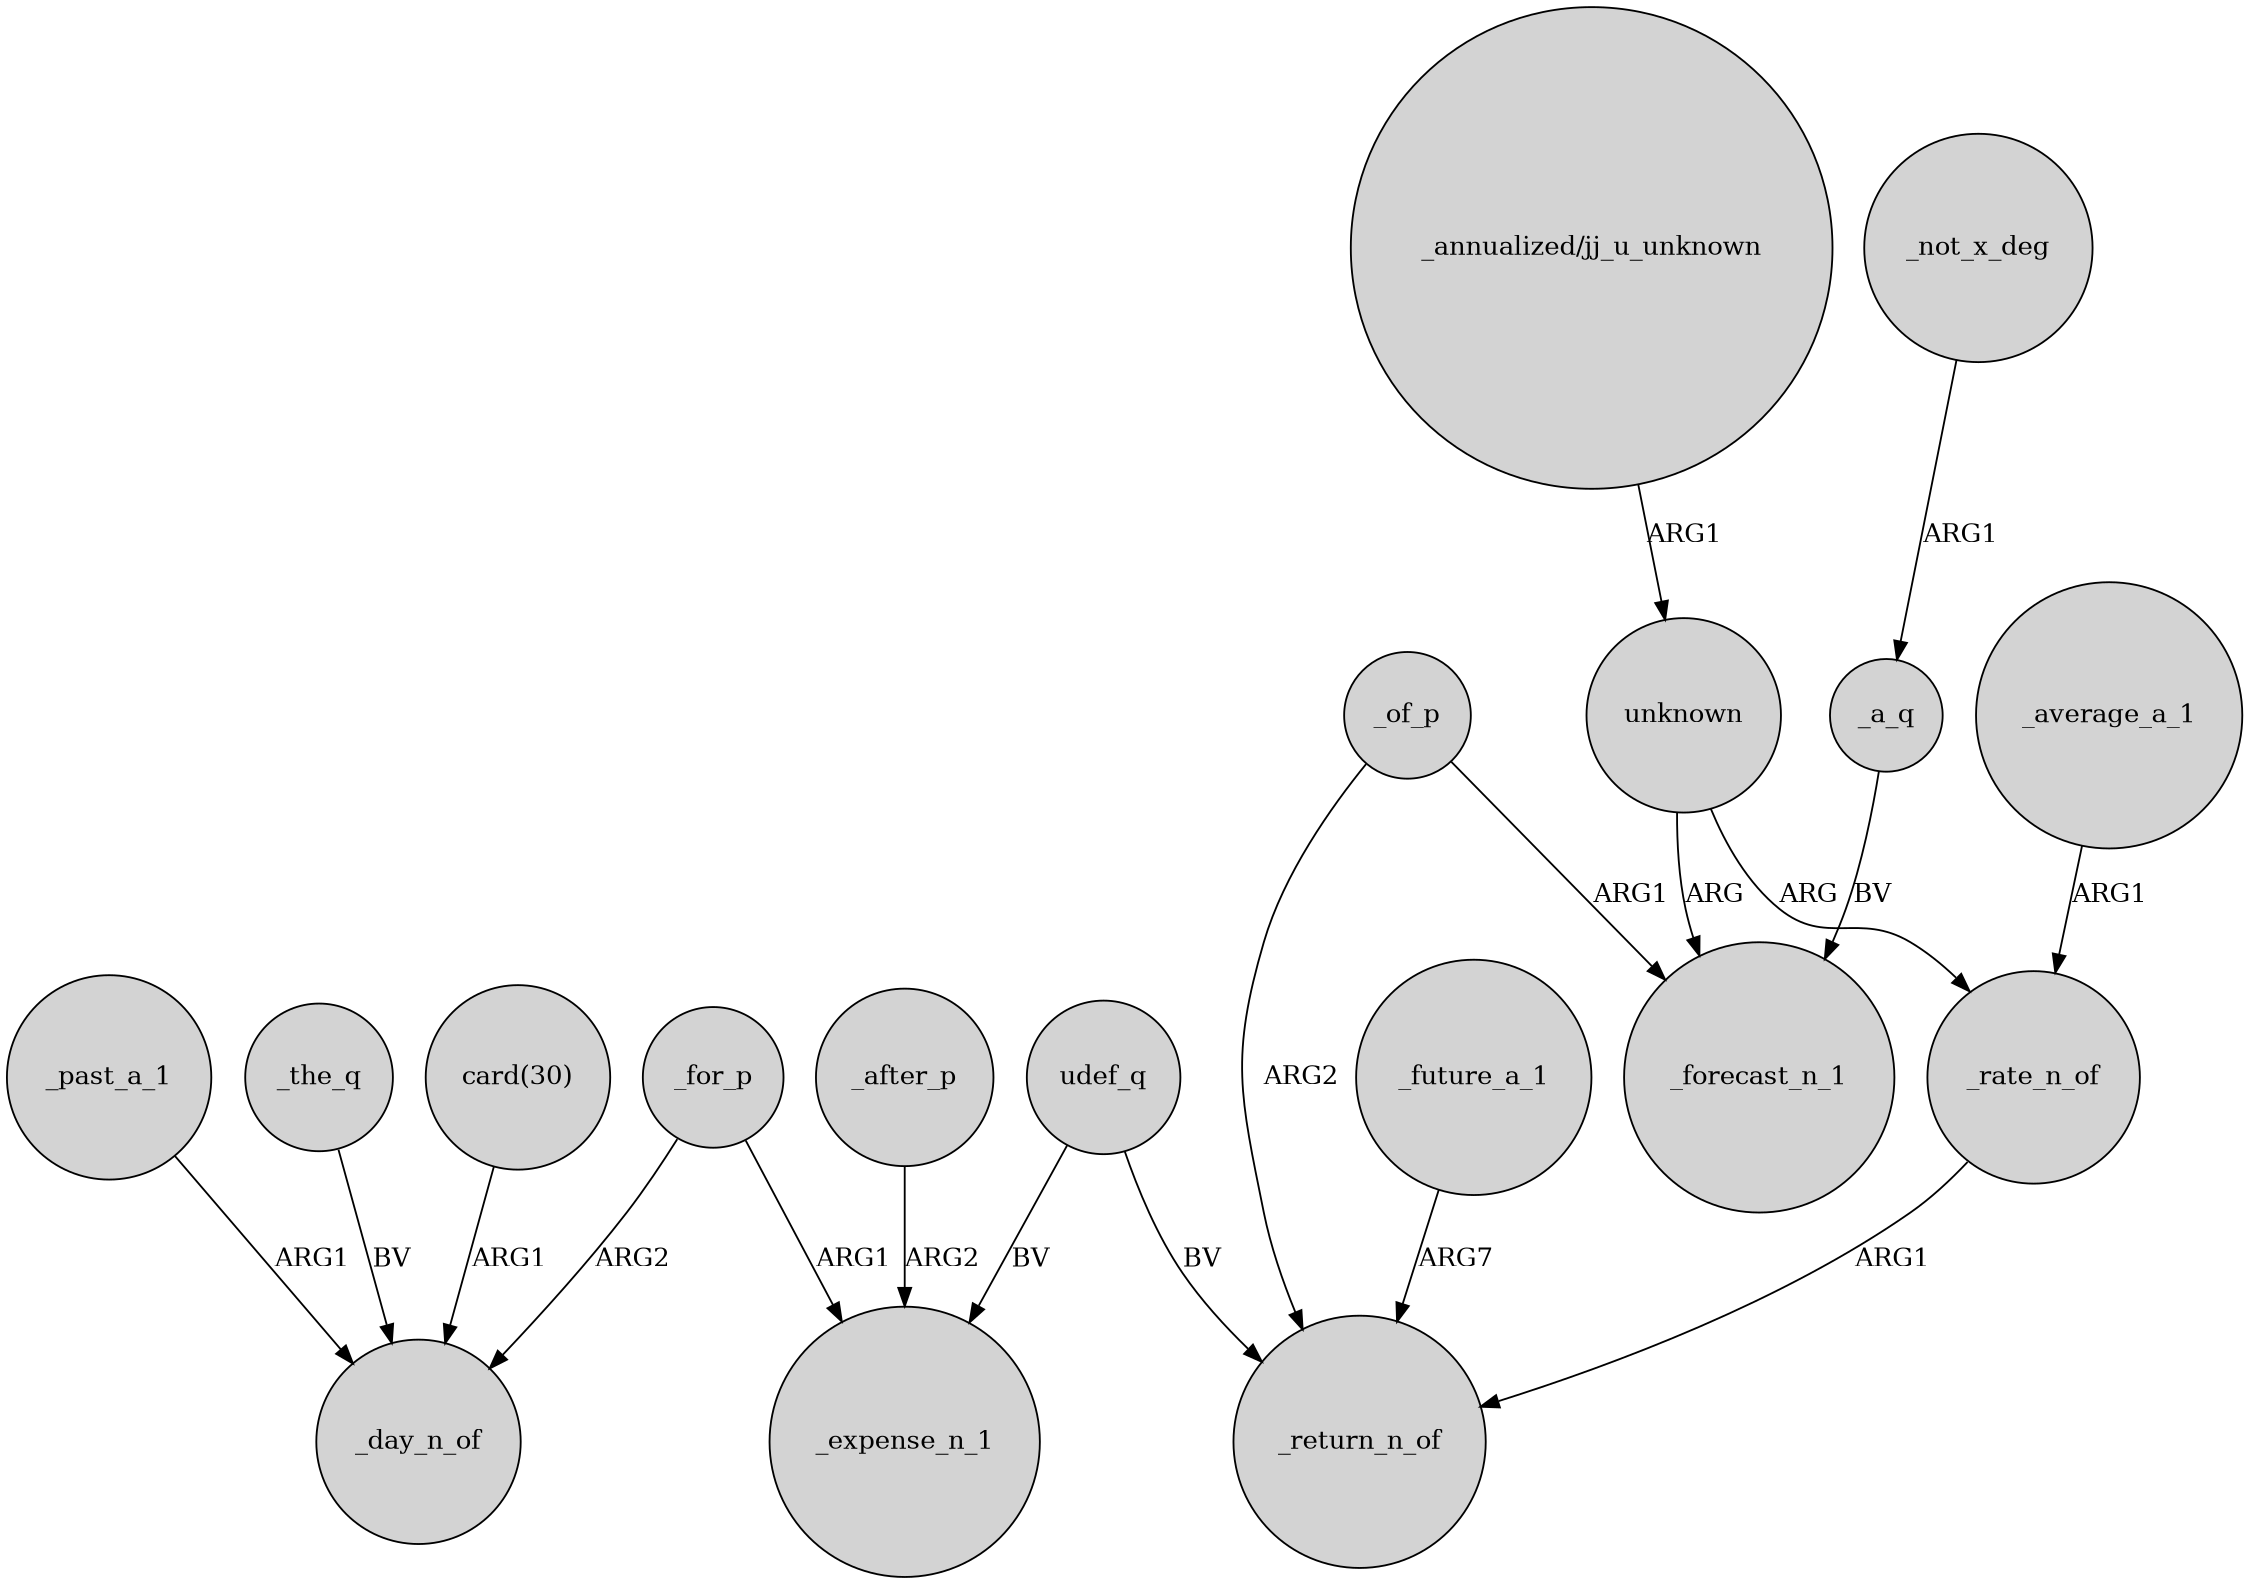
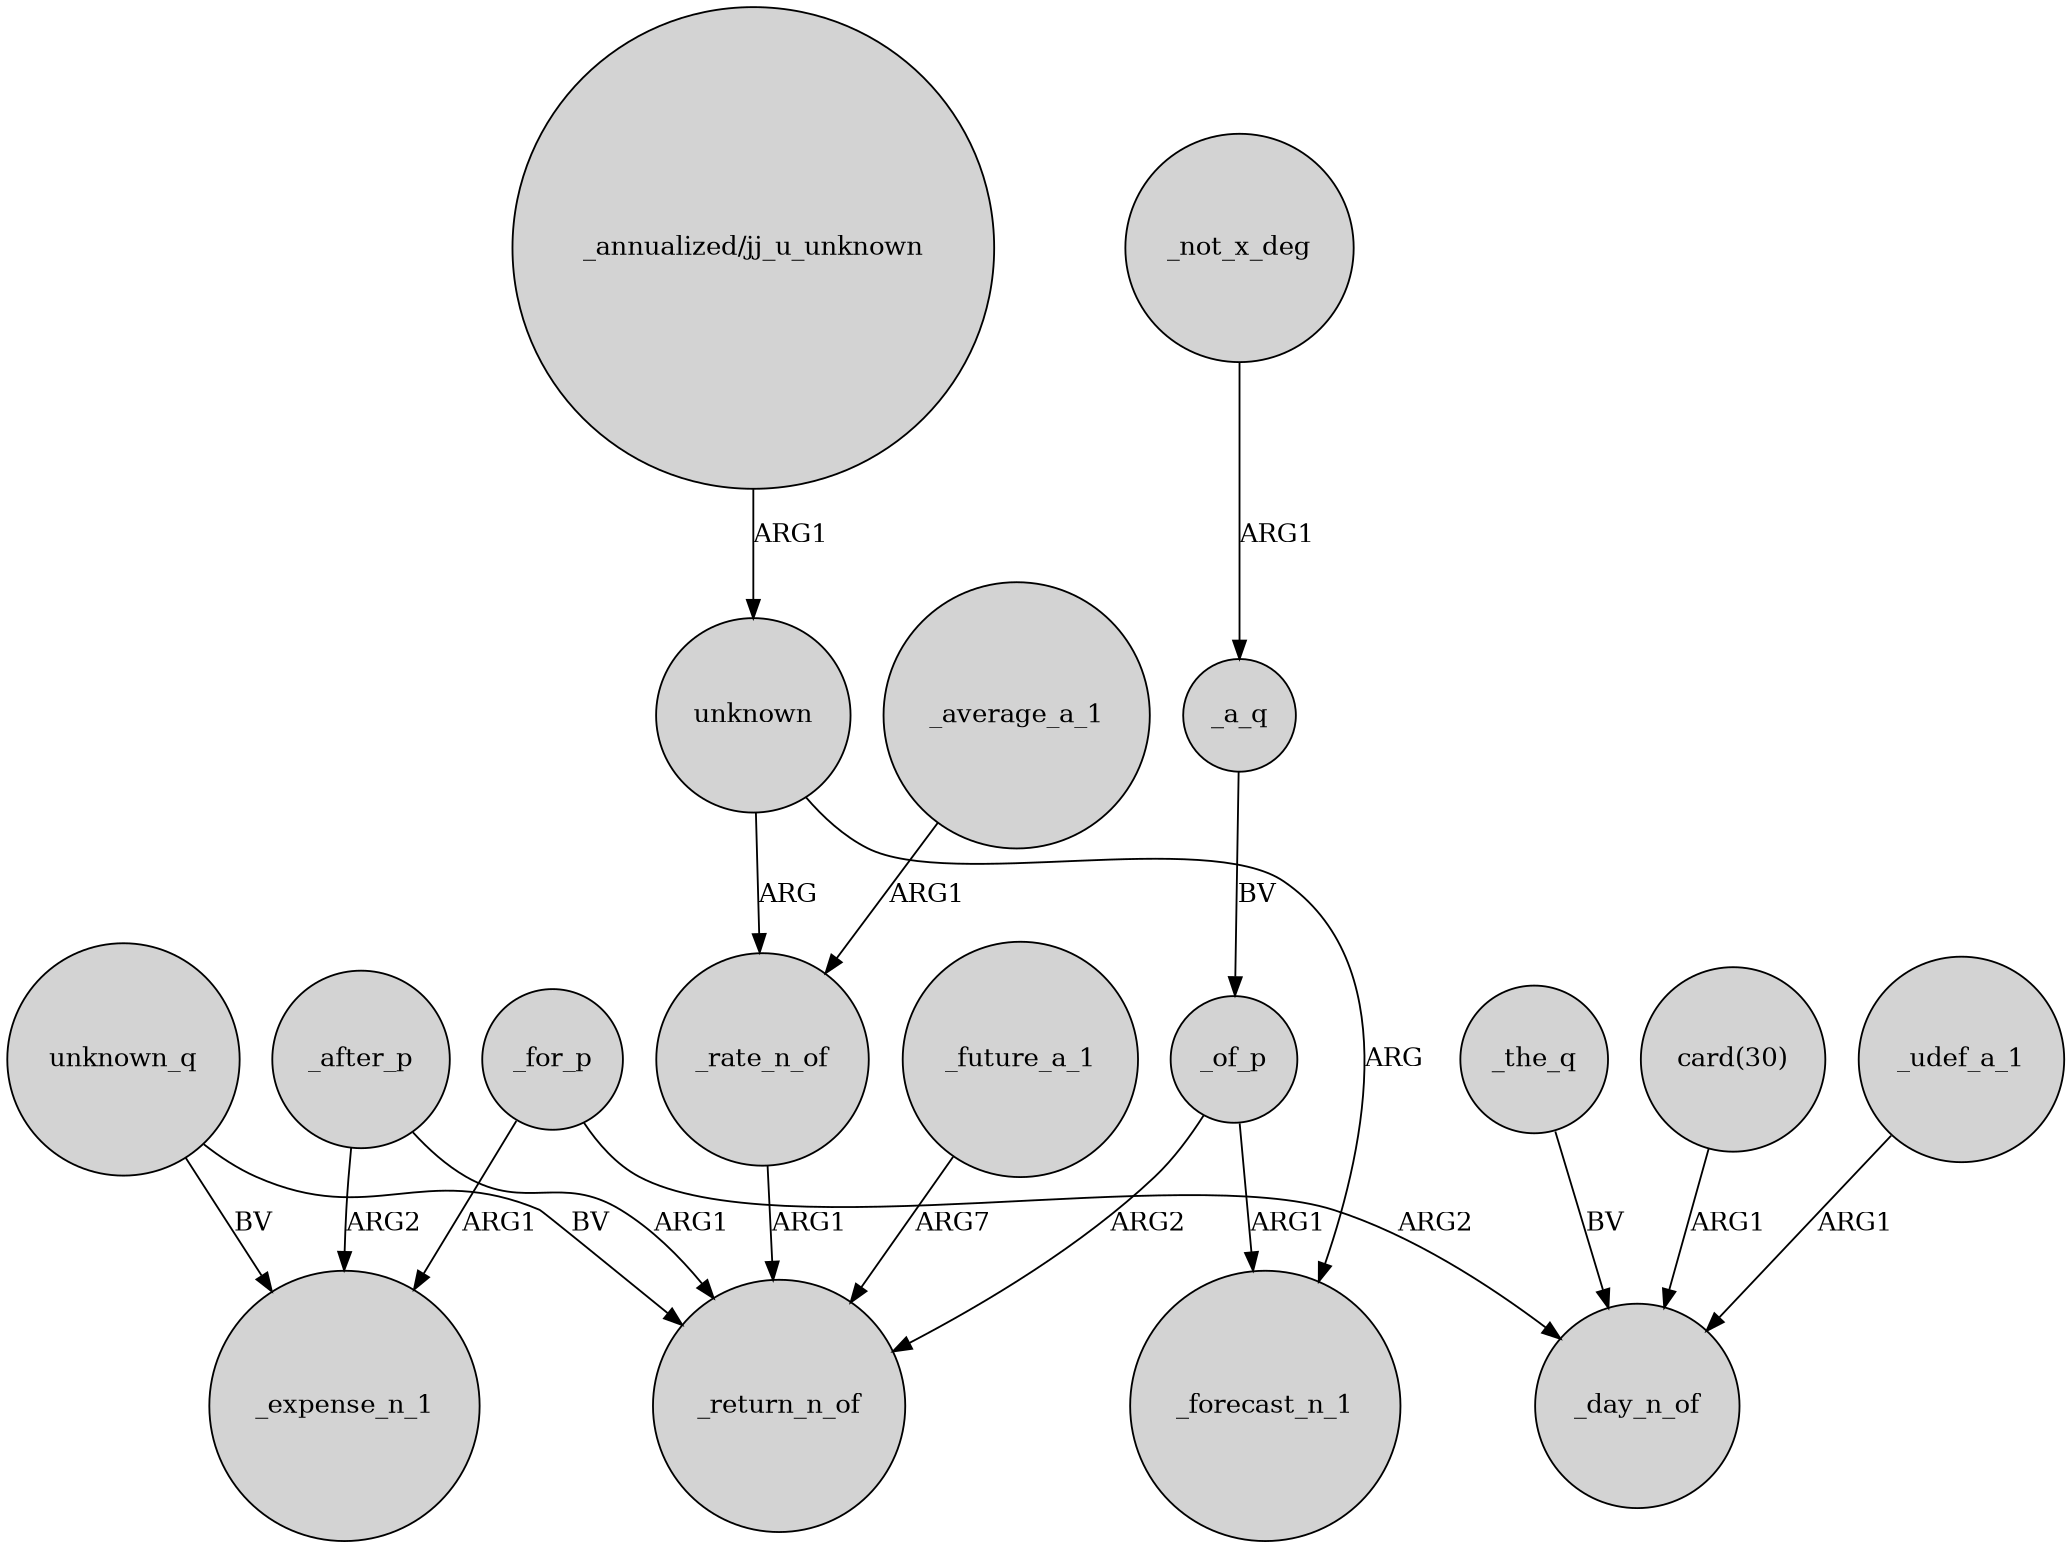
(1861, 858) -> (1237, 879)
(109, 1077) -> (1961, 1059)
(1104, 1077) -> (123, 1059)
none -> (564, 1193)
